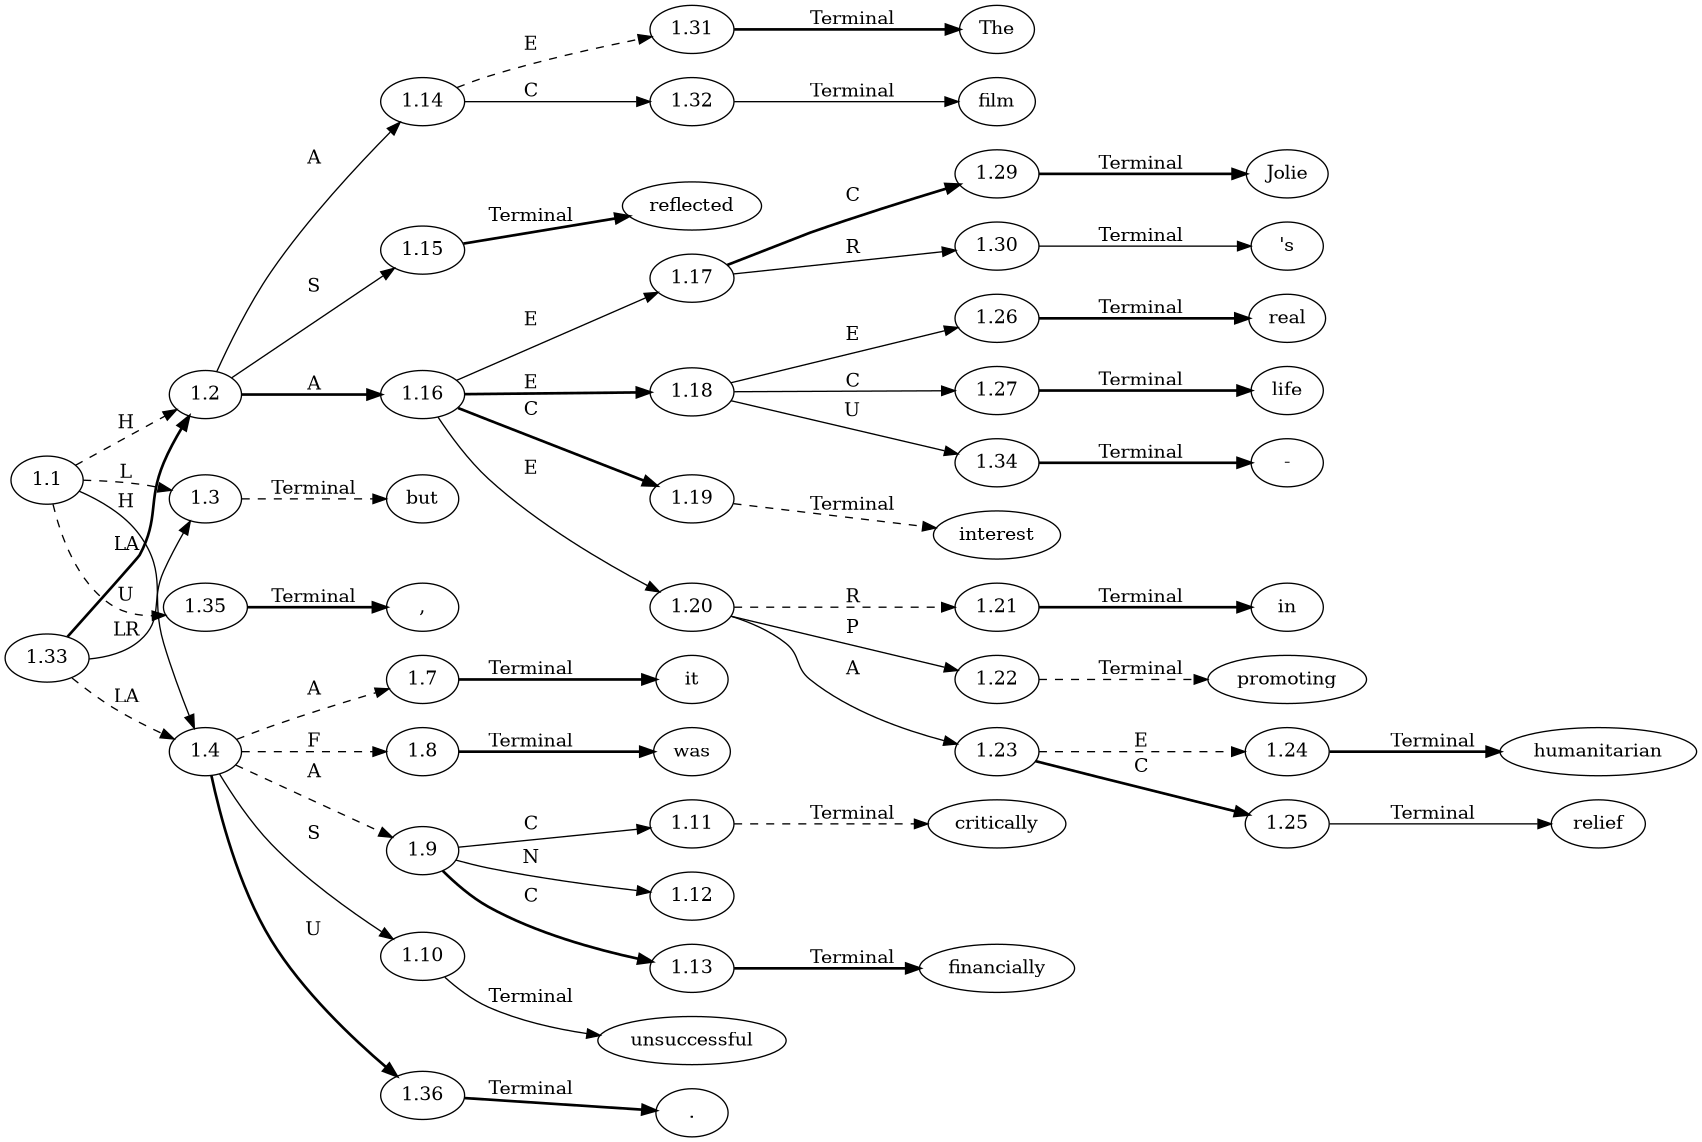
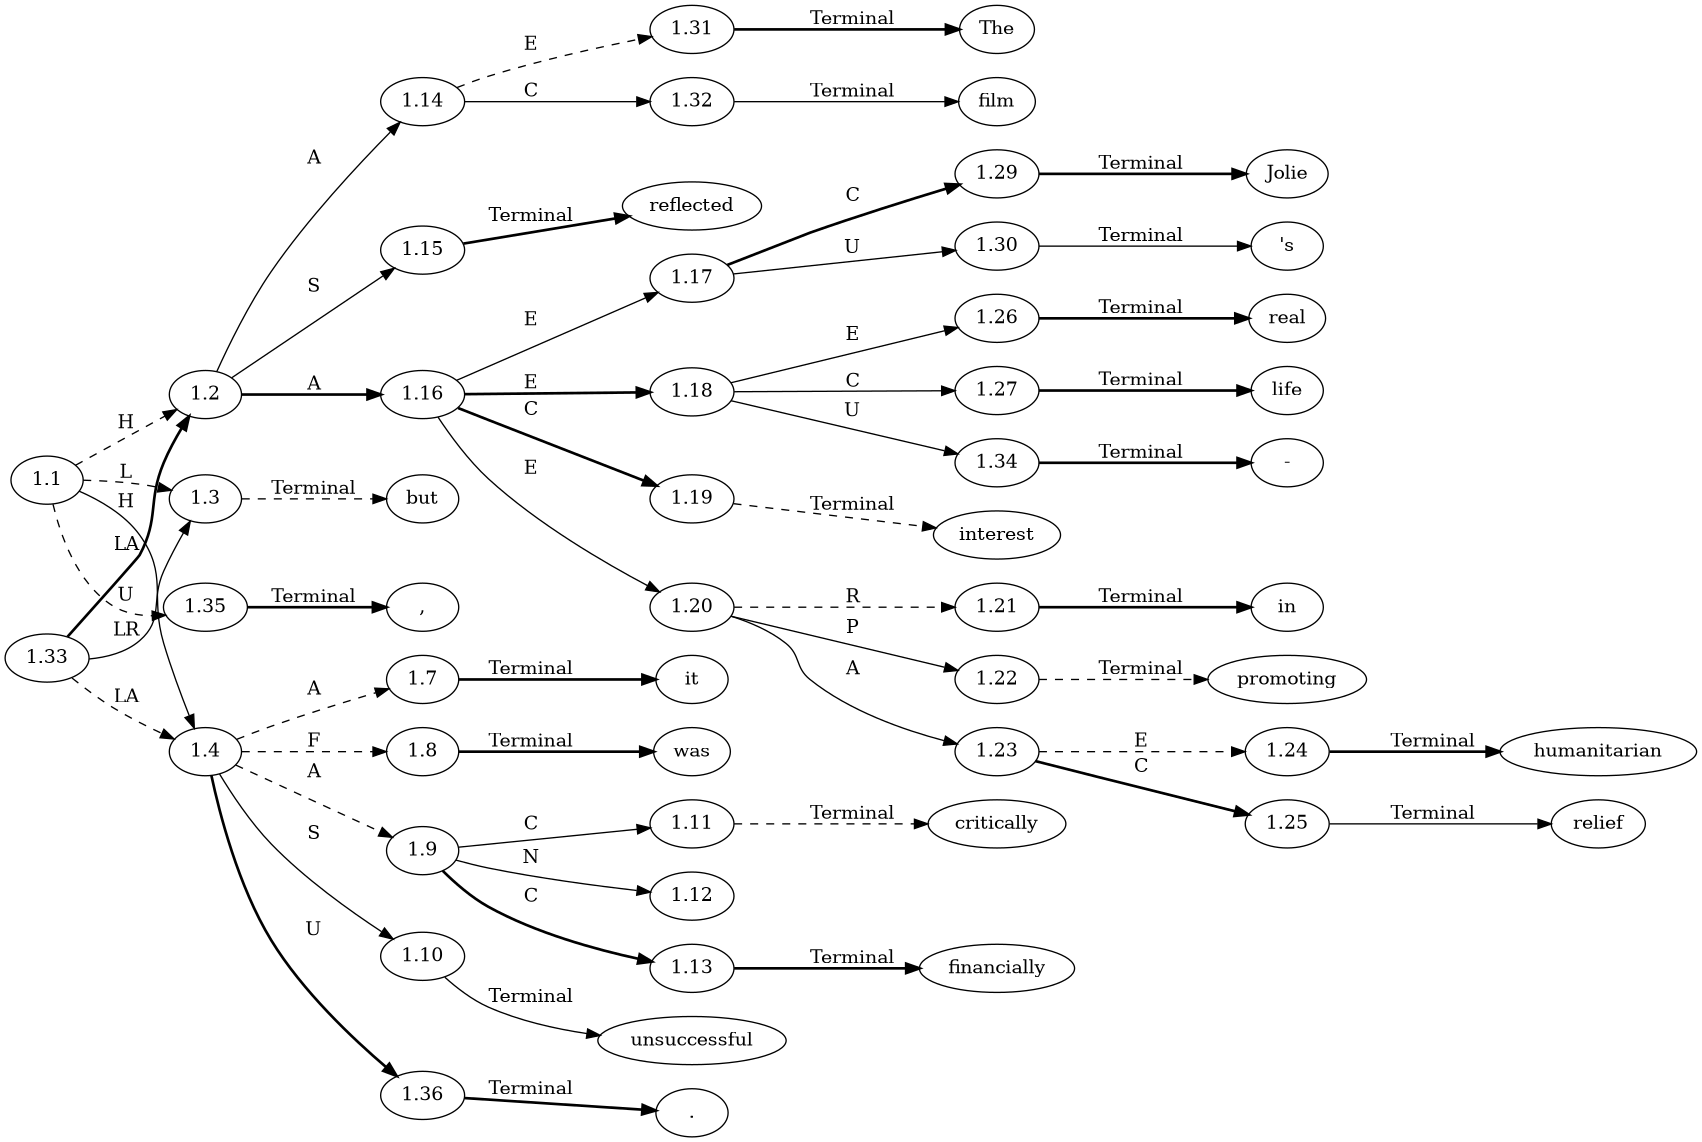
(853, 248) -> (853, 248)
